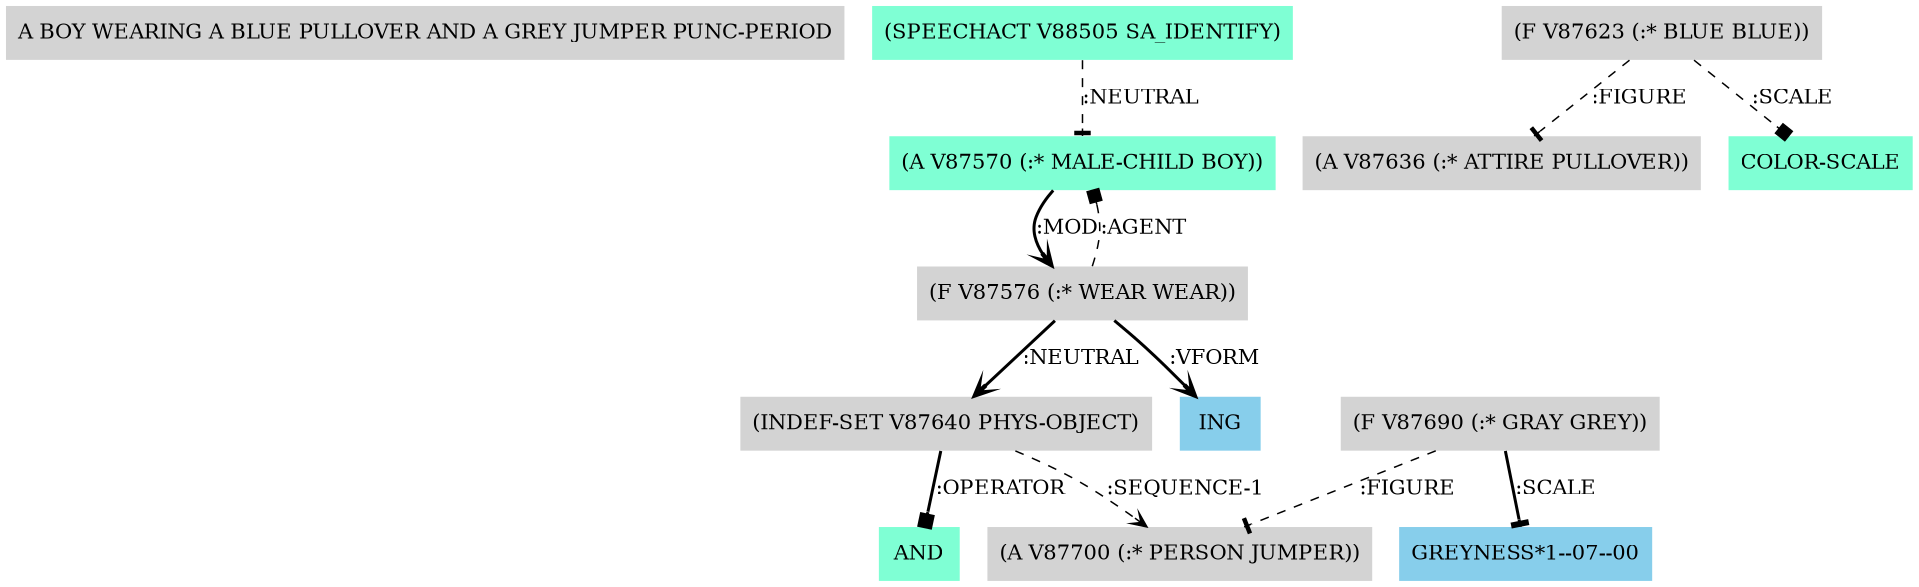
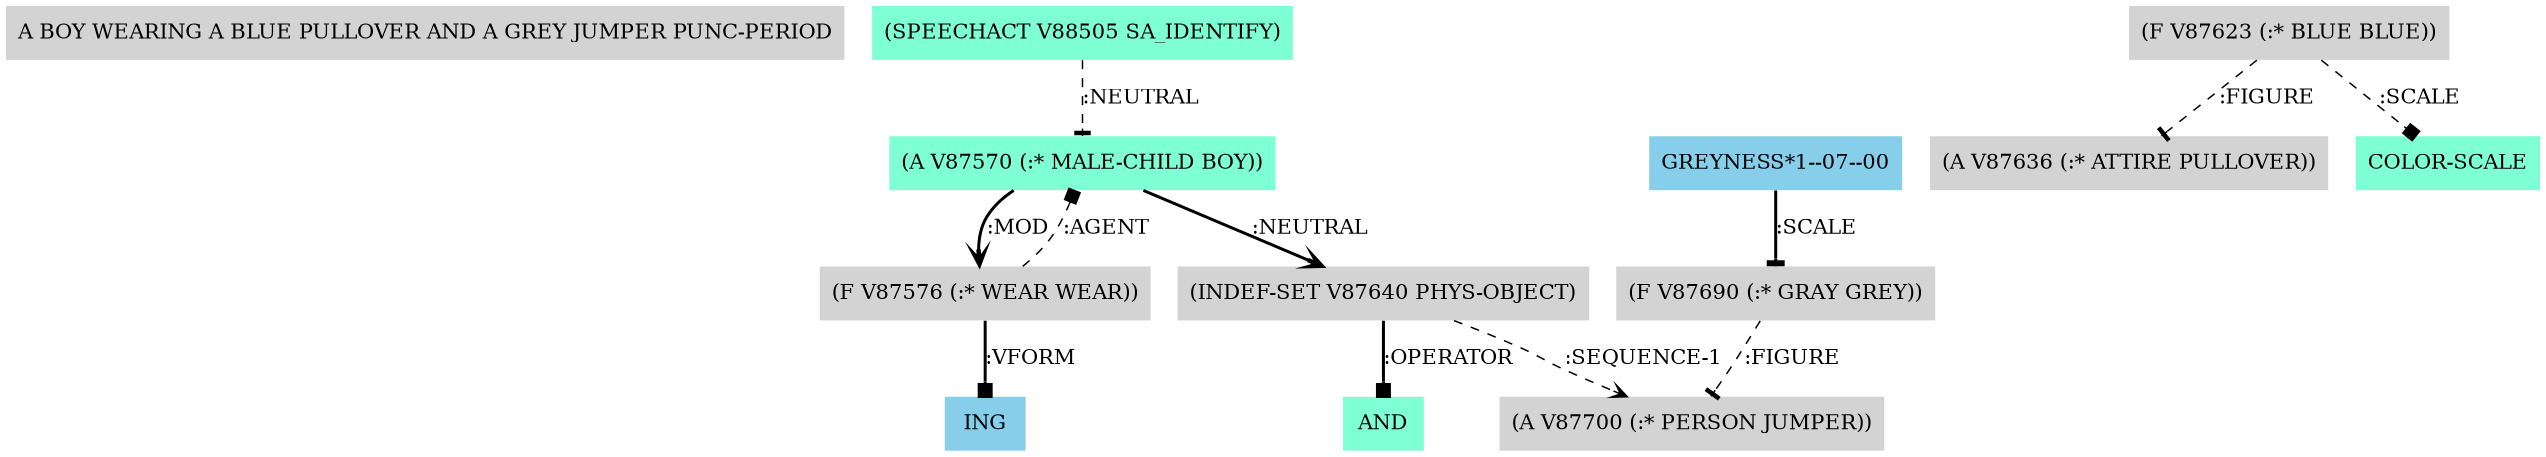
(1151, 352) -> (985, 351)
(1020, 353) -> (1226, 226)
(1512, 485) -> (1776, 225)
